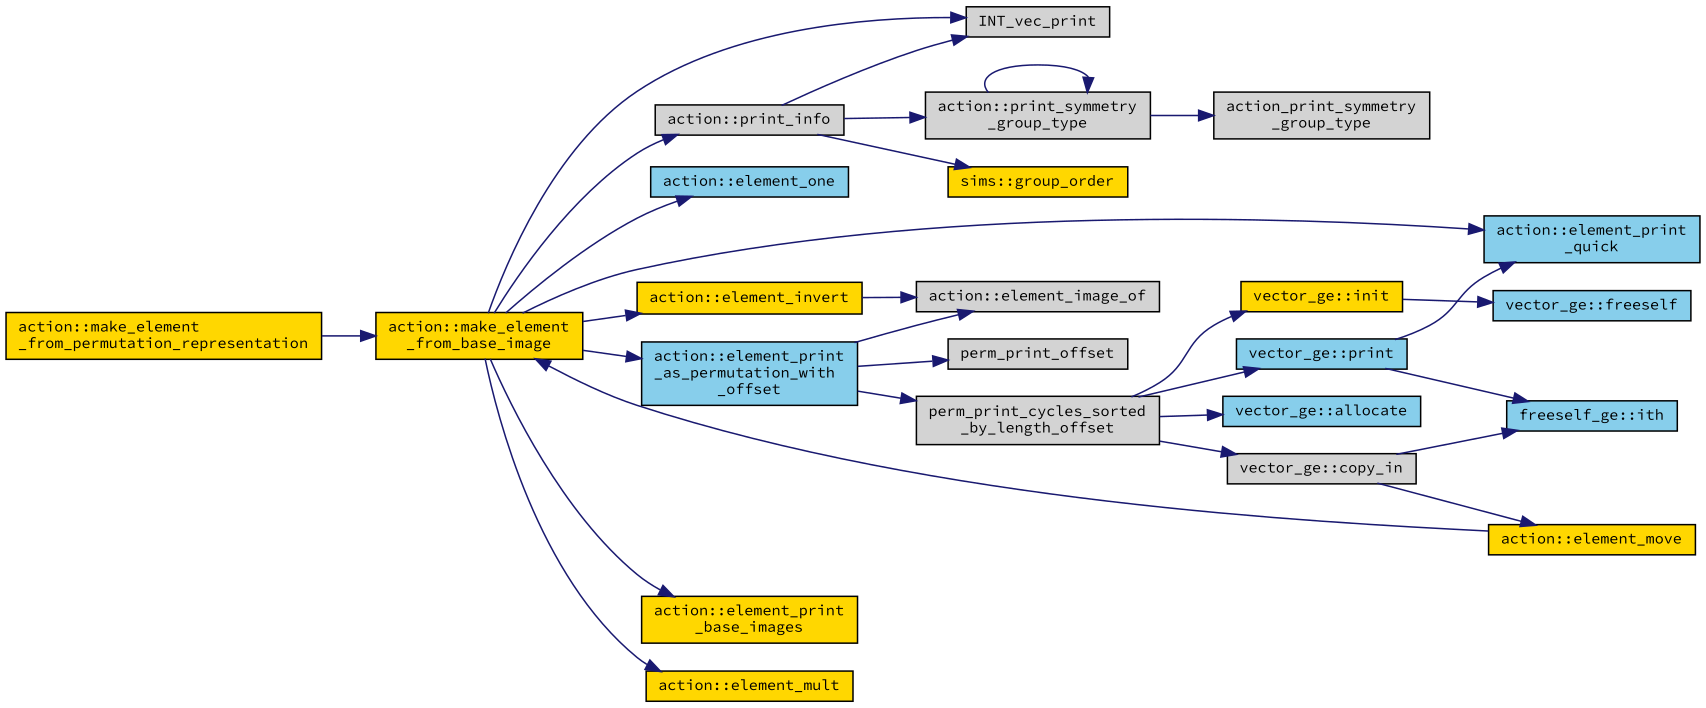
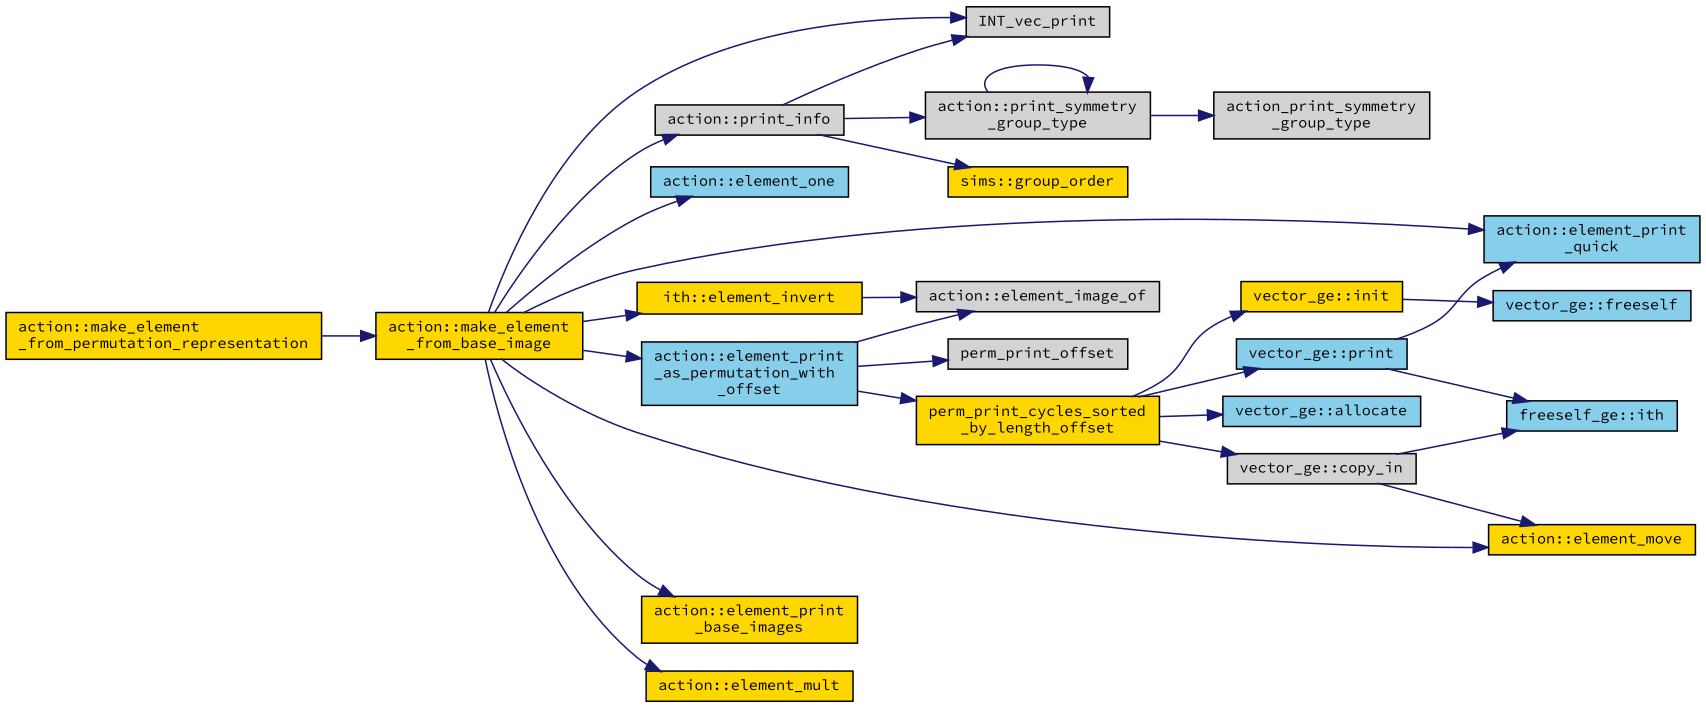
(750, 298) -> (750, 298)
(1038, 420) -> (1038, 420)
(1011, 488) -> (974, 509)
